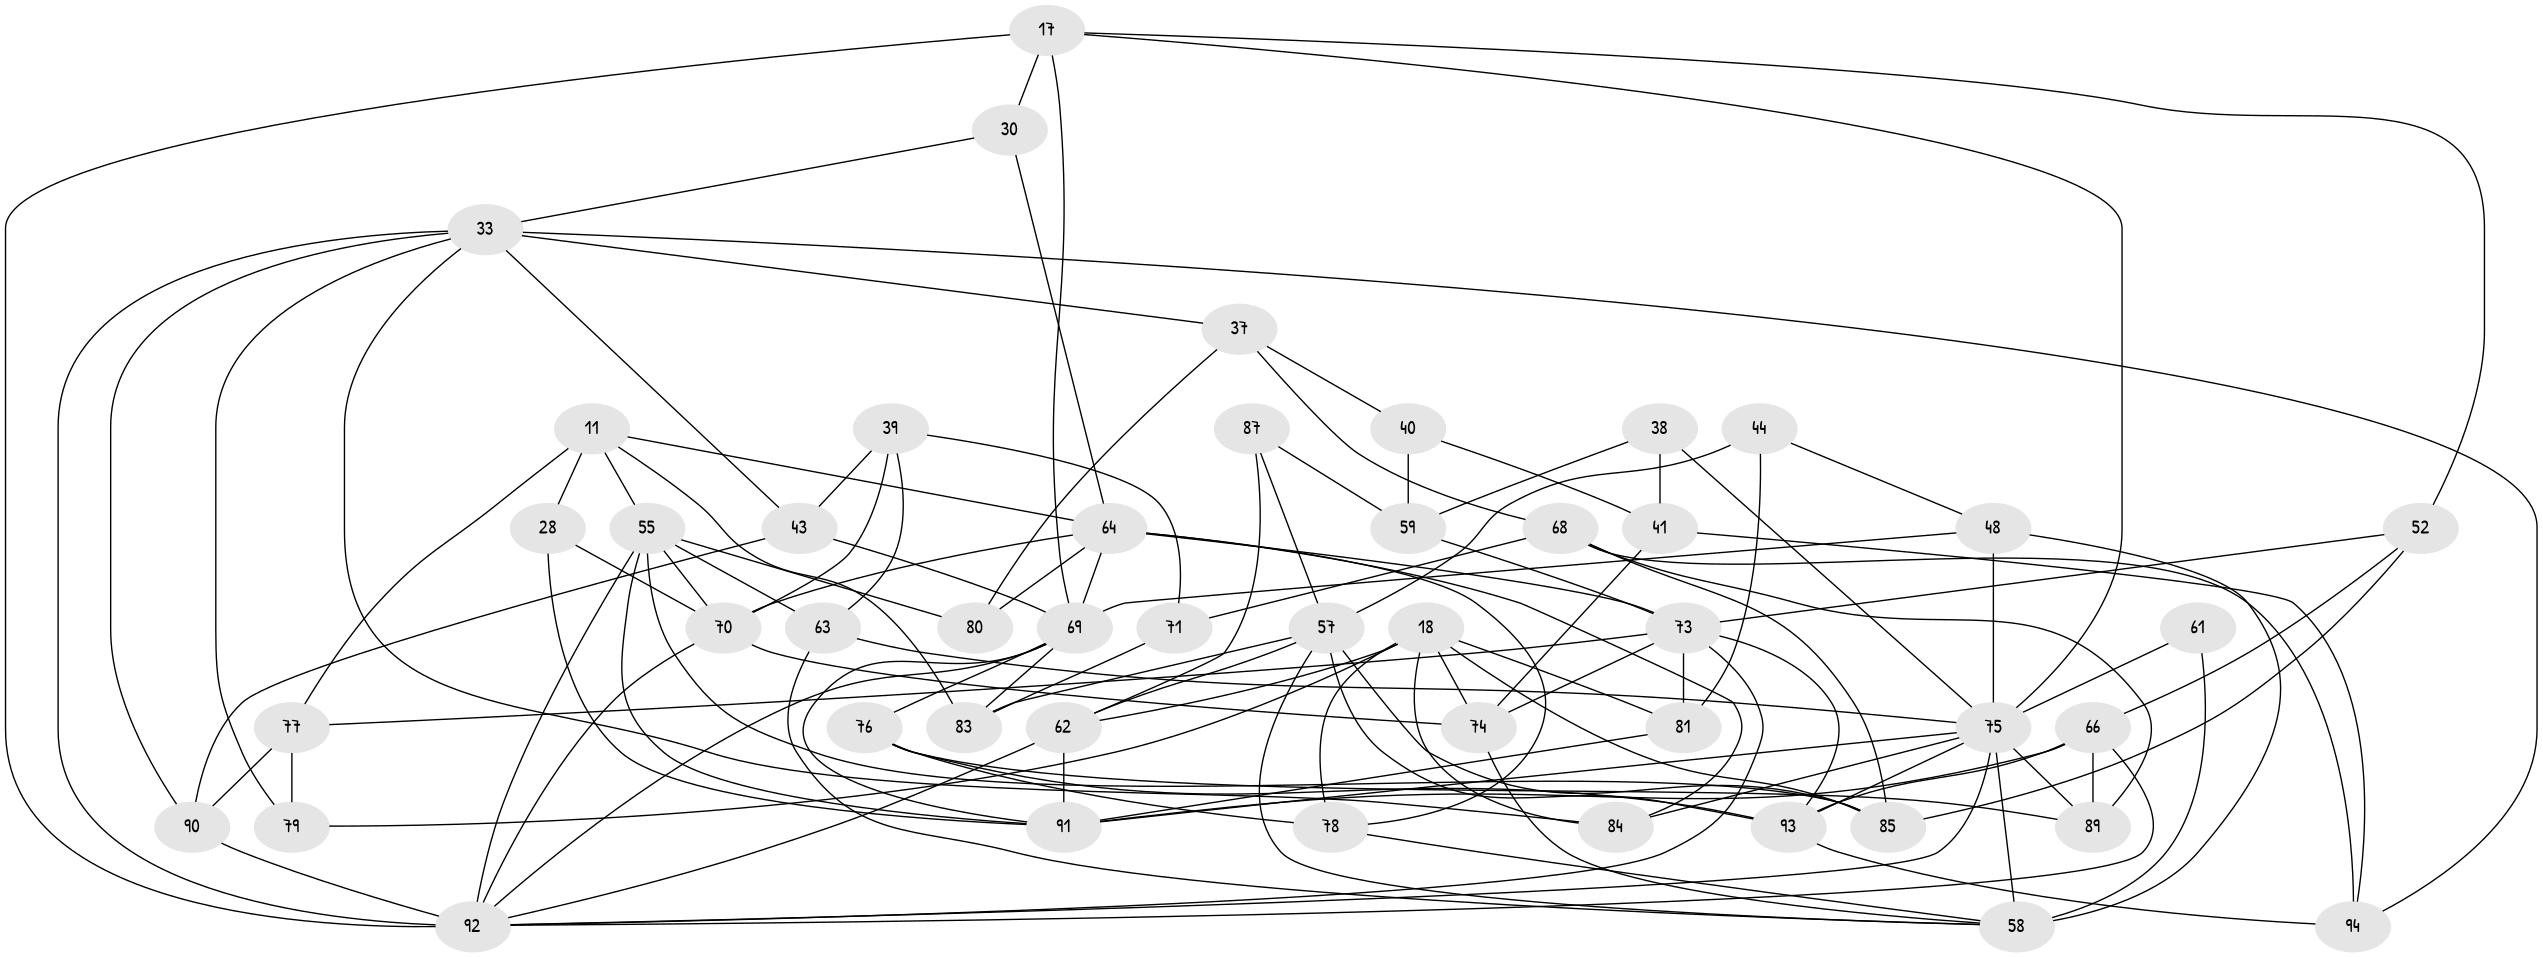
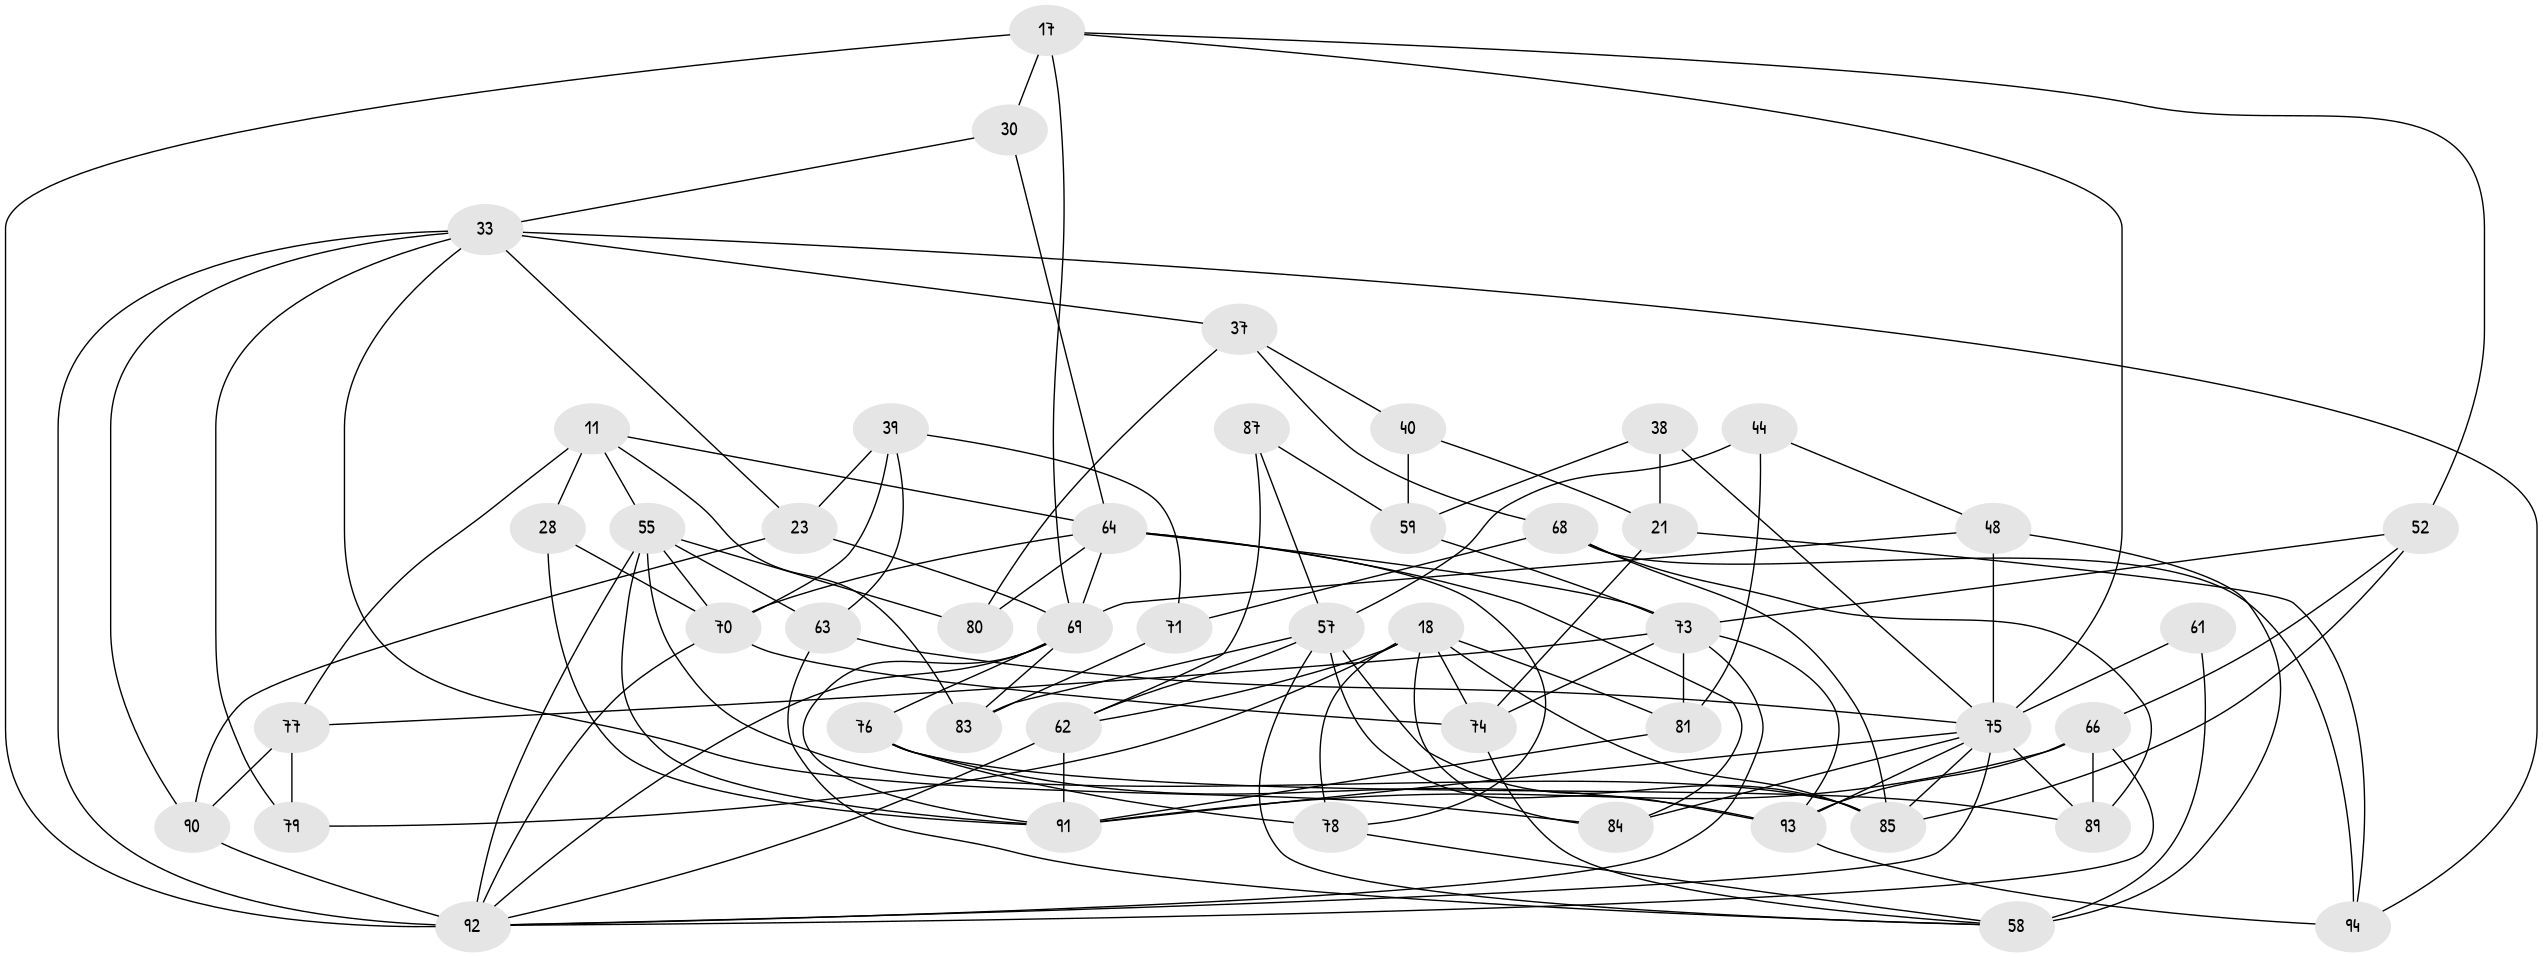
(800, 528) -> (800, 528)
(1660, 528) -> (1660, 528)
(2005, 827) -> (1928, 789)
